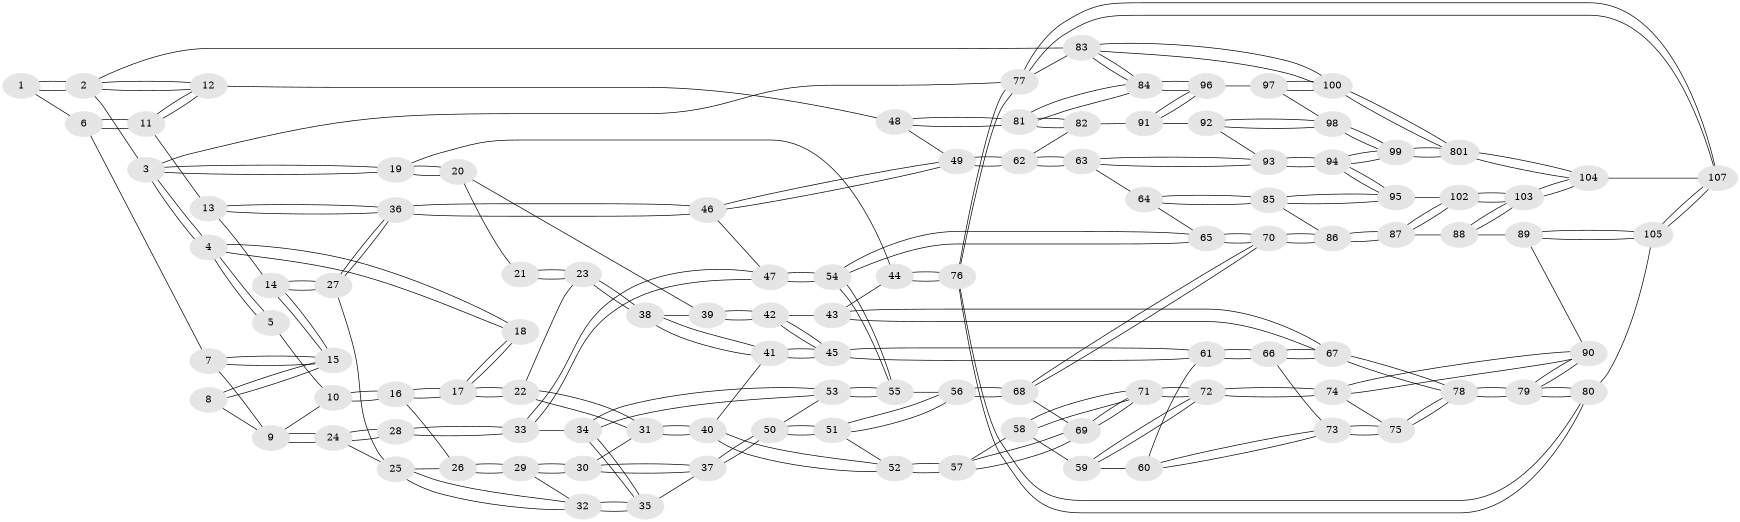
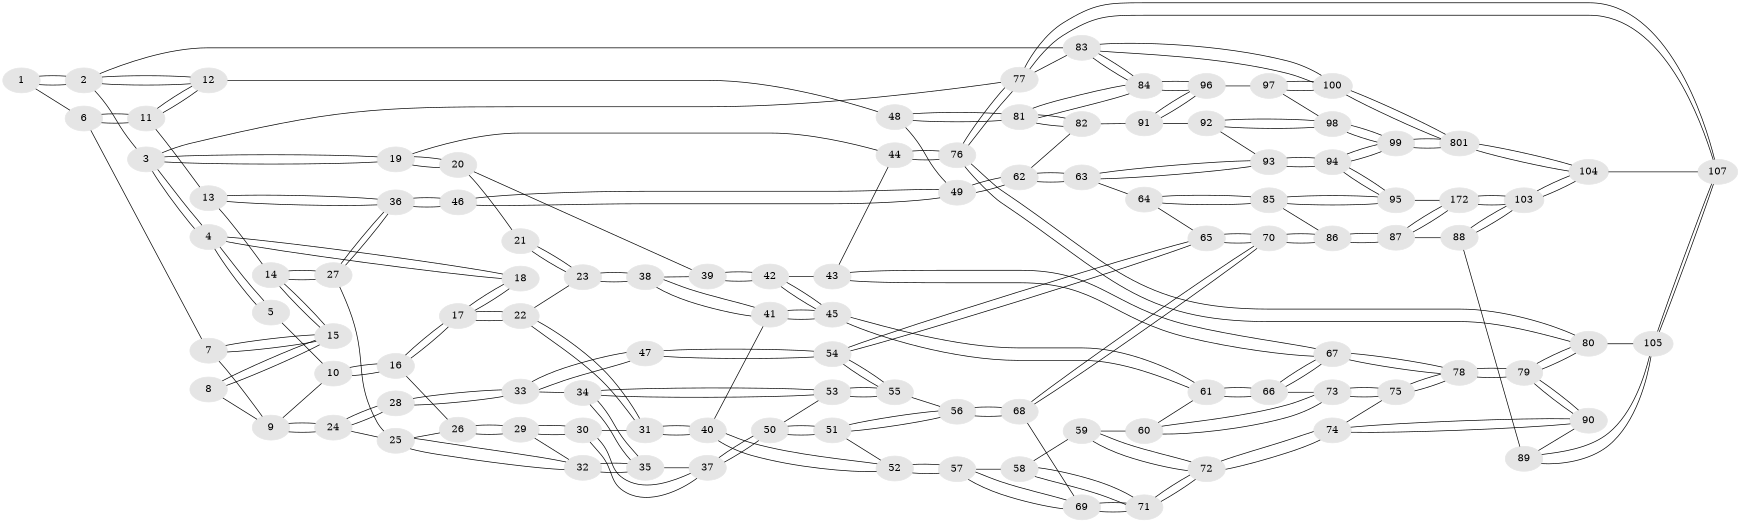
(1459, 198) -> (1459, 200)
(739, 244) -> none
